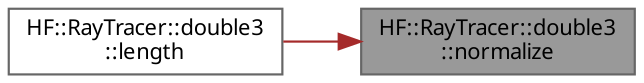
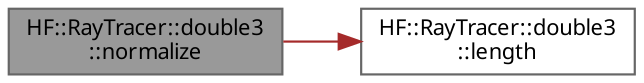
(311, 42) -> (311, 42)
